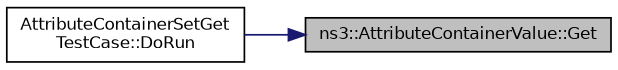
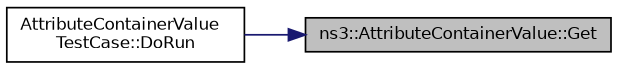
(126, 35) -> (126, 35)
